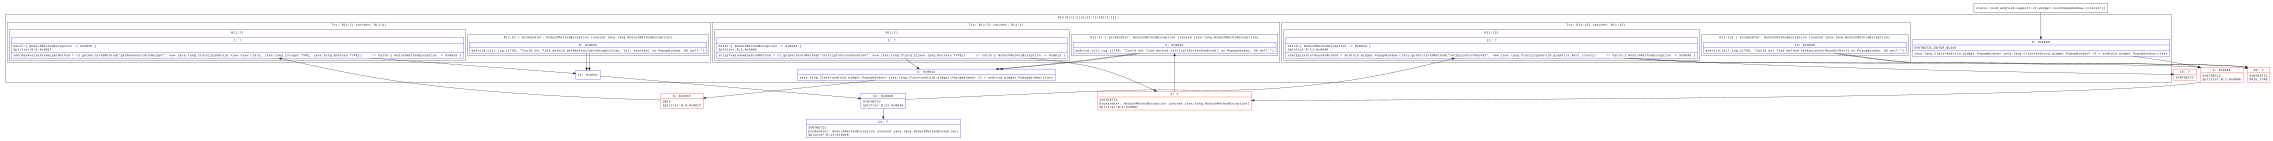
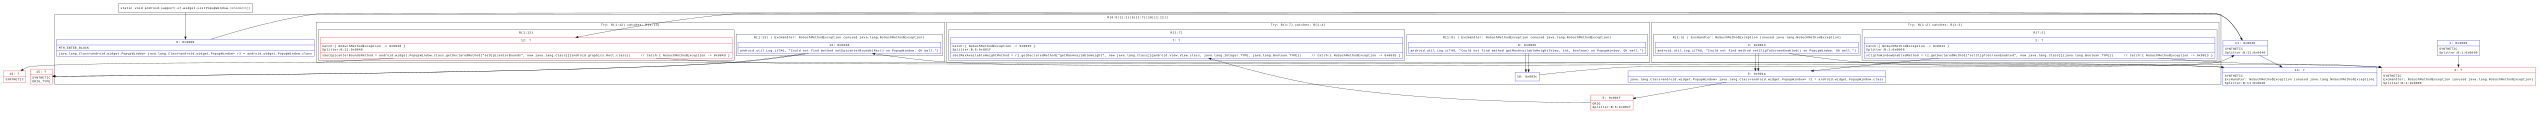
(892, 33) -> (2040, 33)
(1492, 48) -> (526, 48)
(1935, 48) -> (74, 48)
(2166, 61) -> (719, 13)
(1911, 63) -> (1243, 64)
none -> (1549, 65)
(472, 66) -> none
(1175, 74) -> (2217, 65)
(2222, 75) -> (2458, 48)
(1119, 107) -> (2403, 83)
